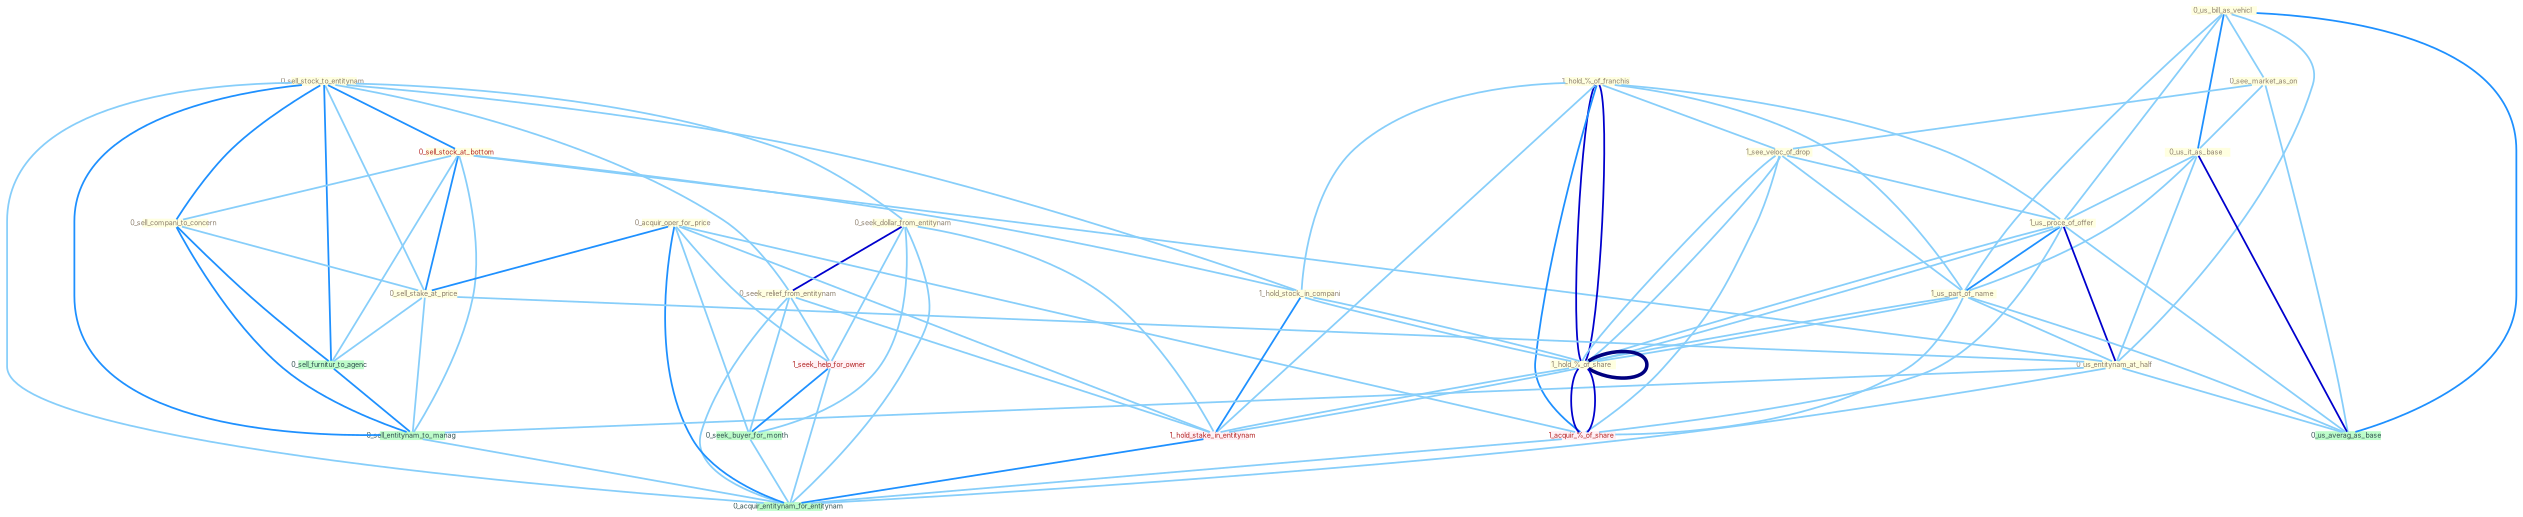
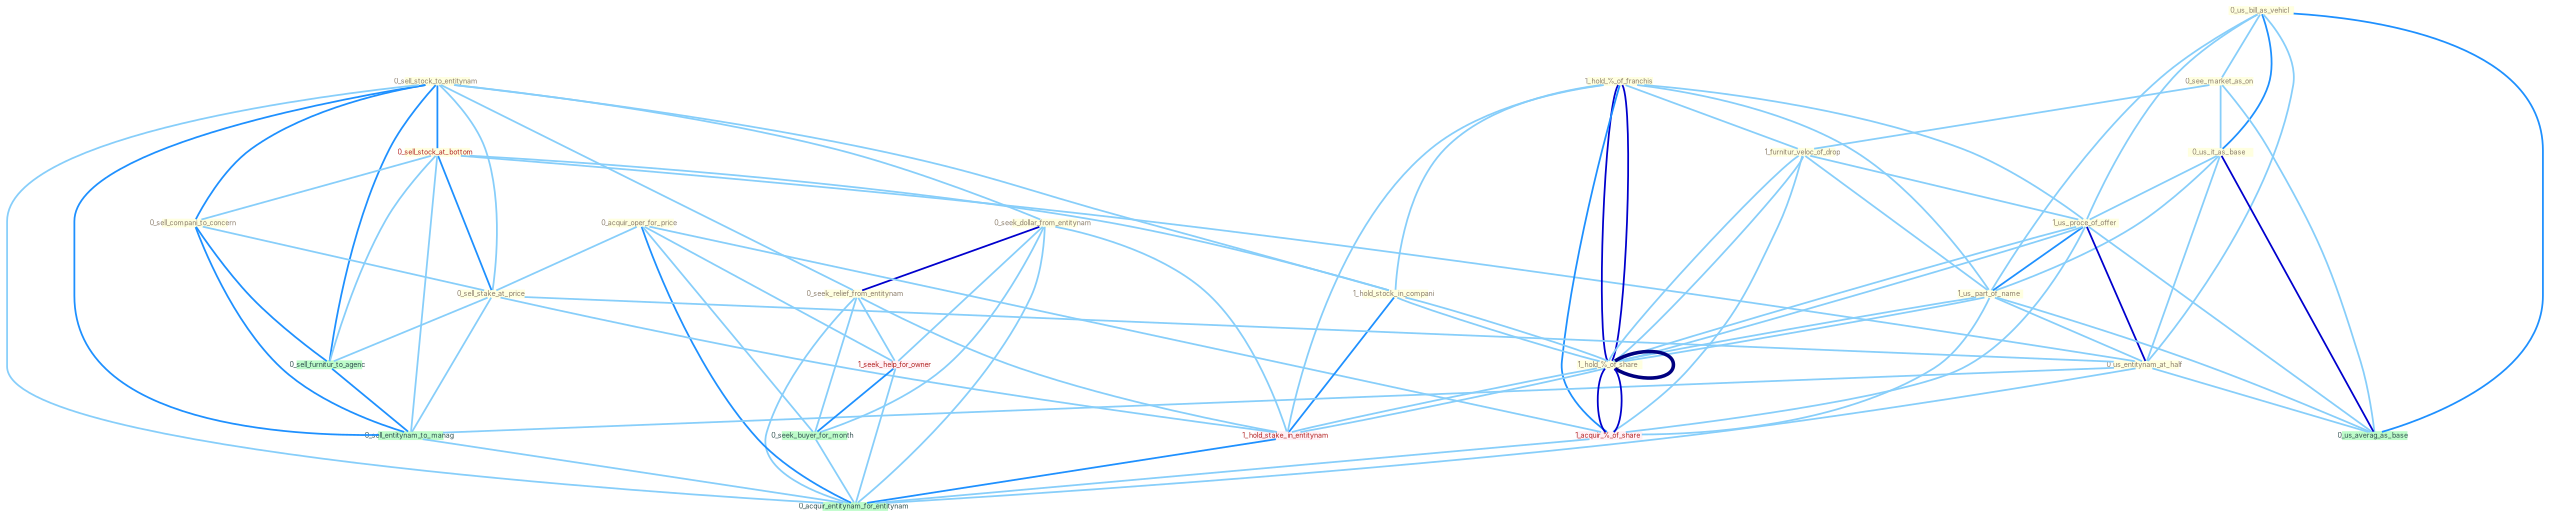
(1780, 152) -> (1803, 152)
(550, 259) -> (567, 259)
(945, 329) -> (866, 371)
